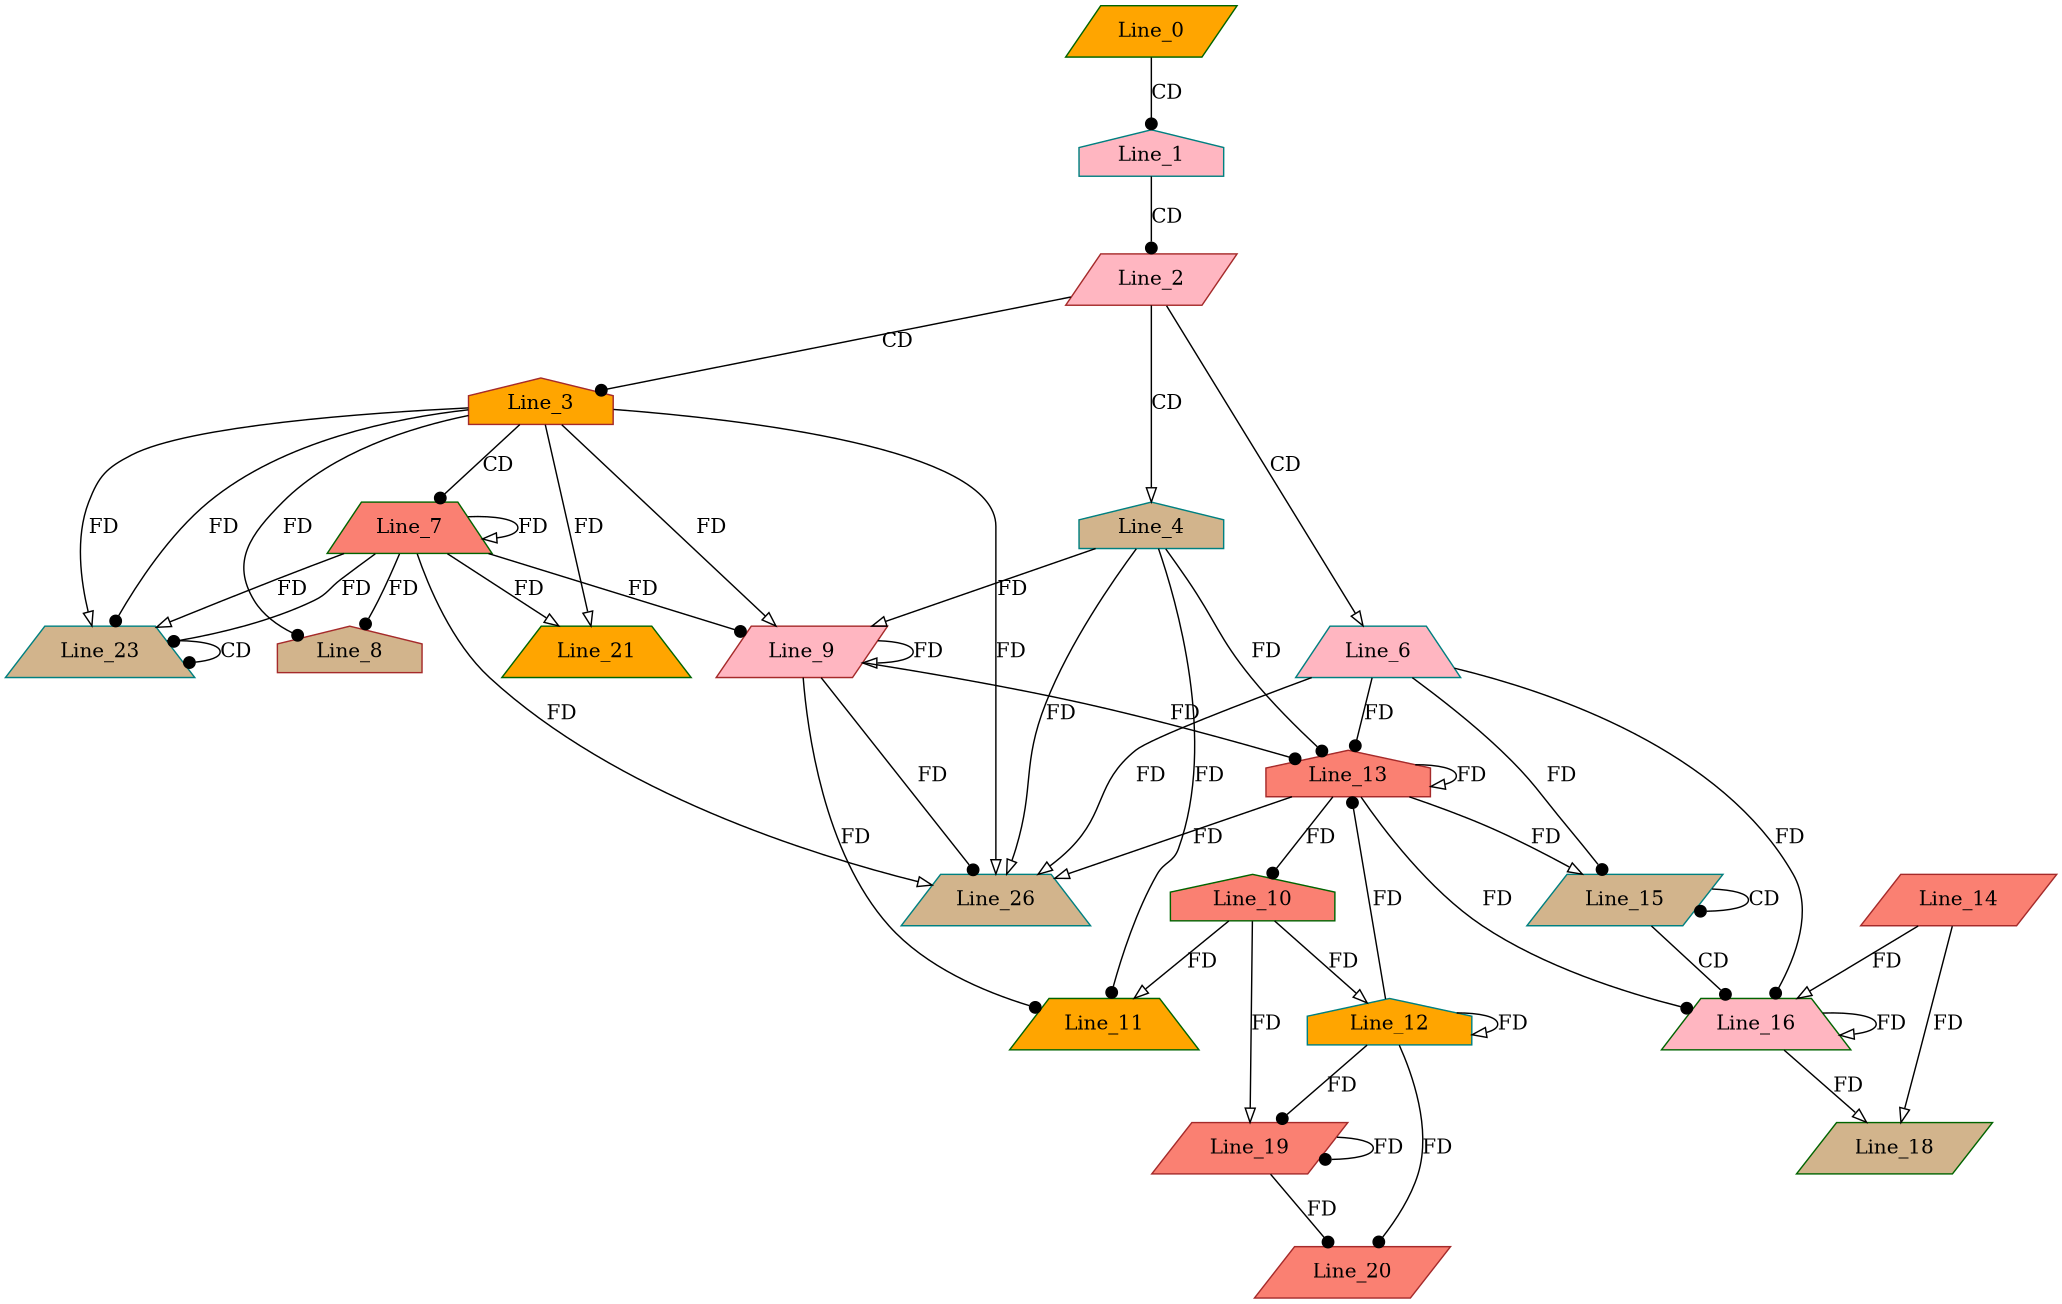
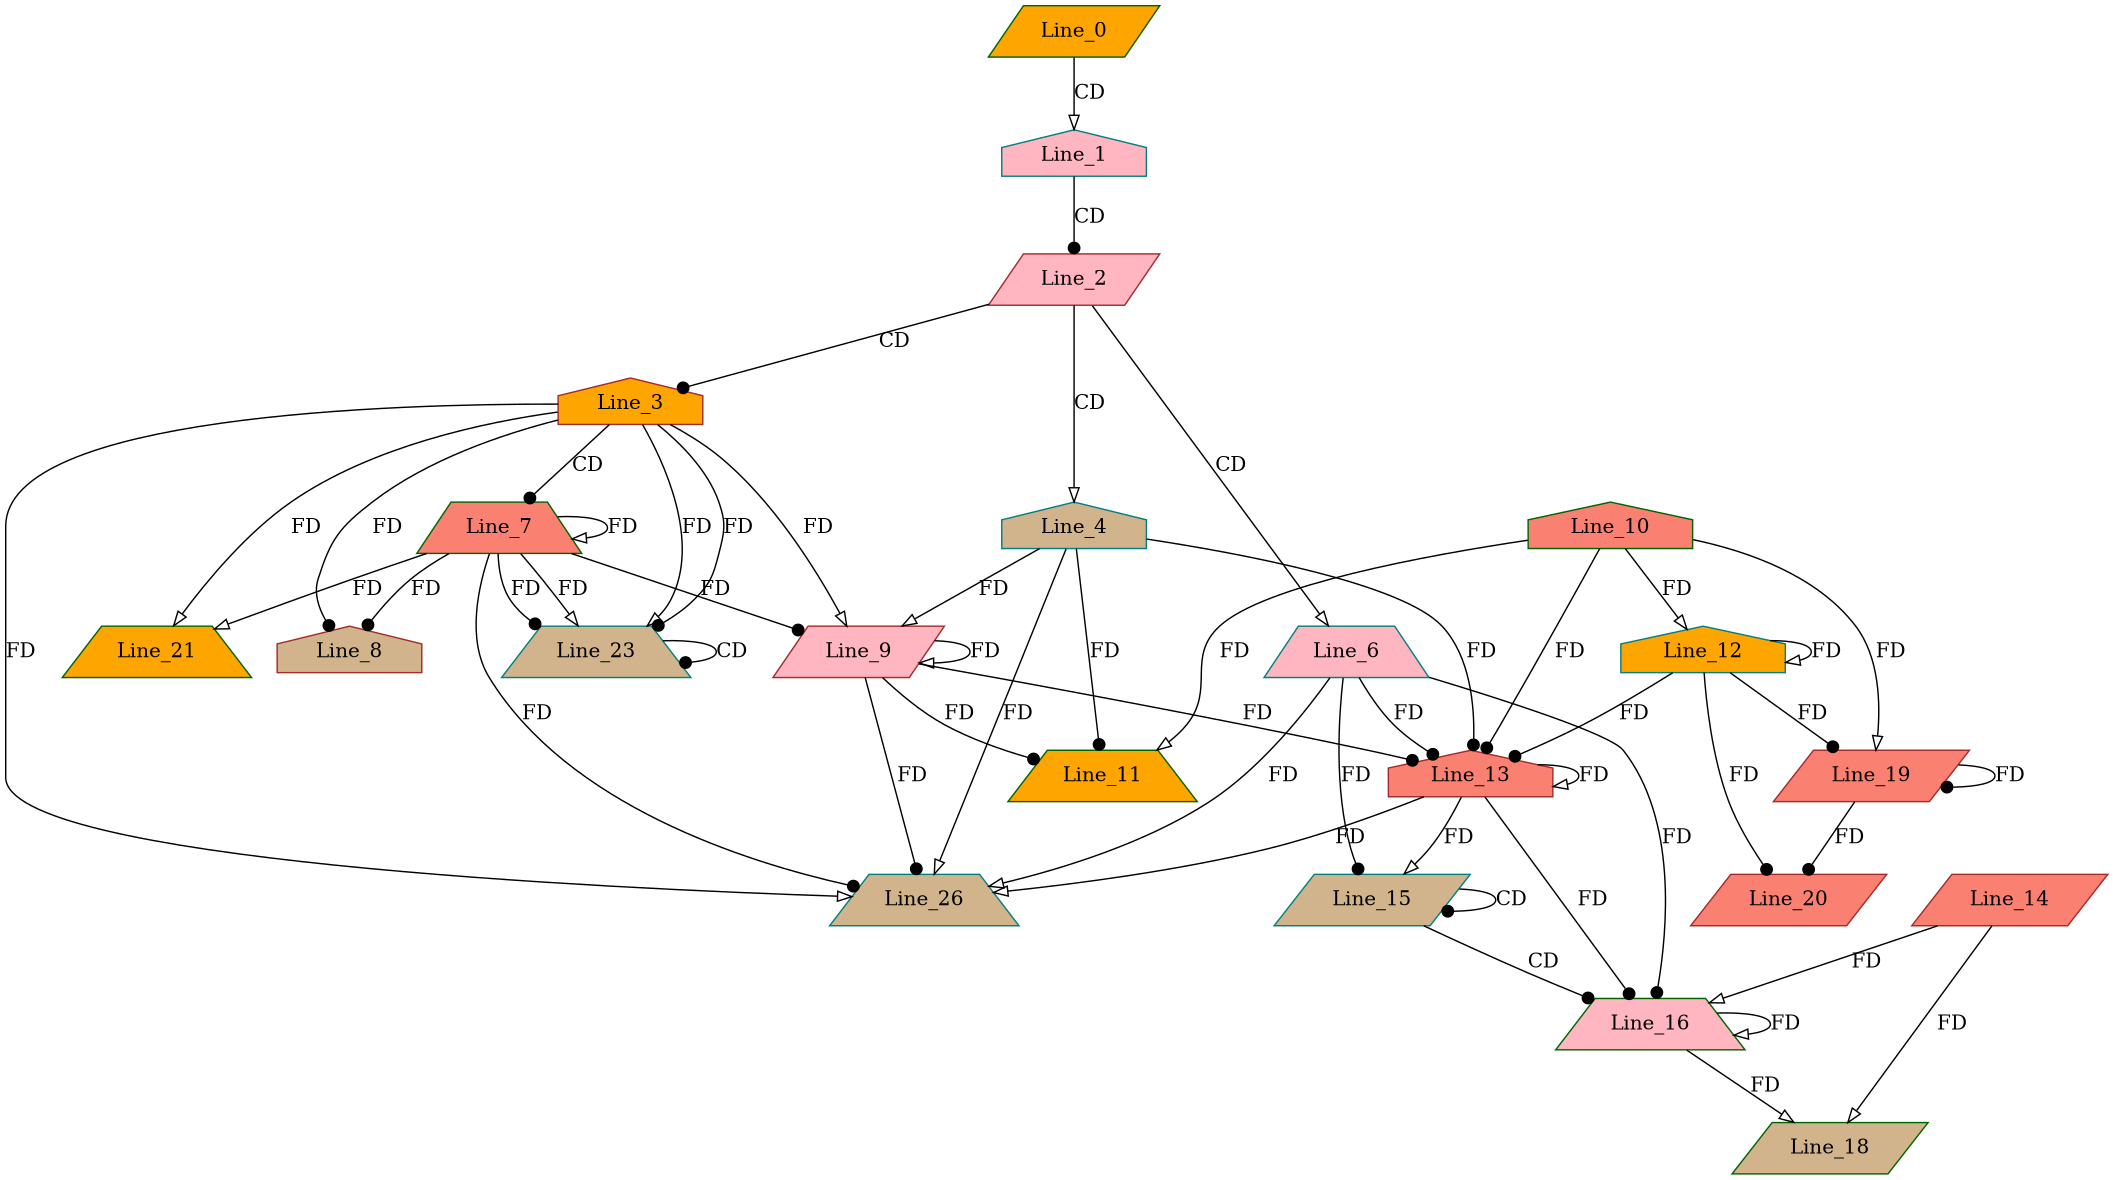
(1151, 88) -> (1074, 86)
(627, 772) -> (594, 782)
(1305, 833) -> (1545, 646)
